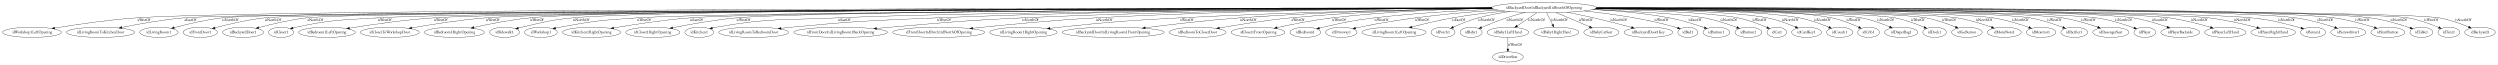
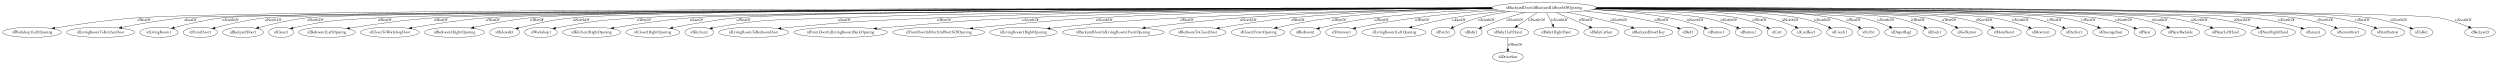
(1695, 20) -> (1695, 20)
(2449, 32) -> none
